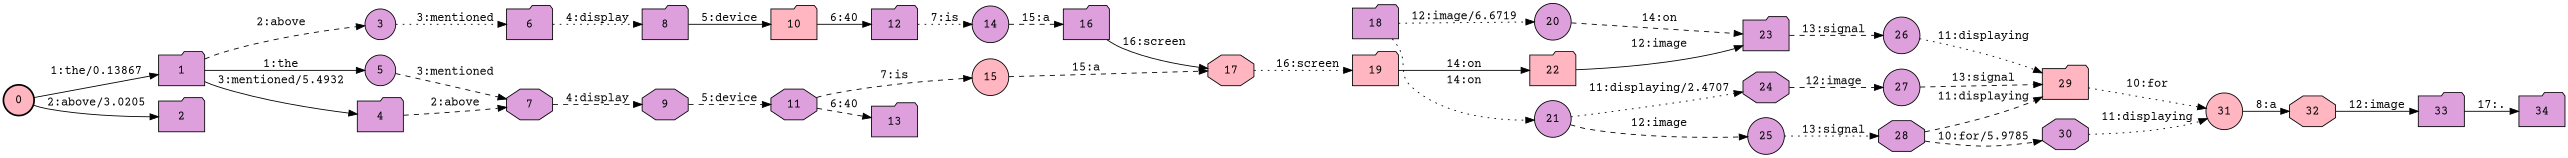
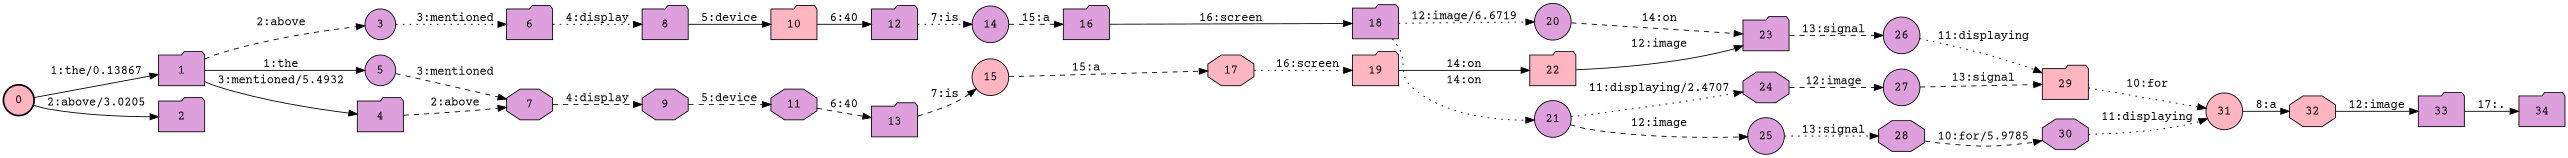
(1152, 58) -> (1226, 24)
(890, 85) -> (944, 107)
(1980, 119) -> none
